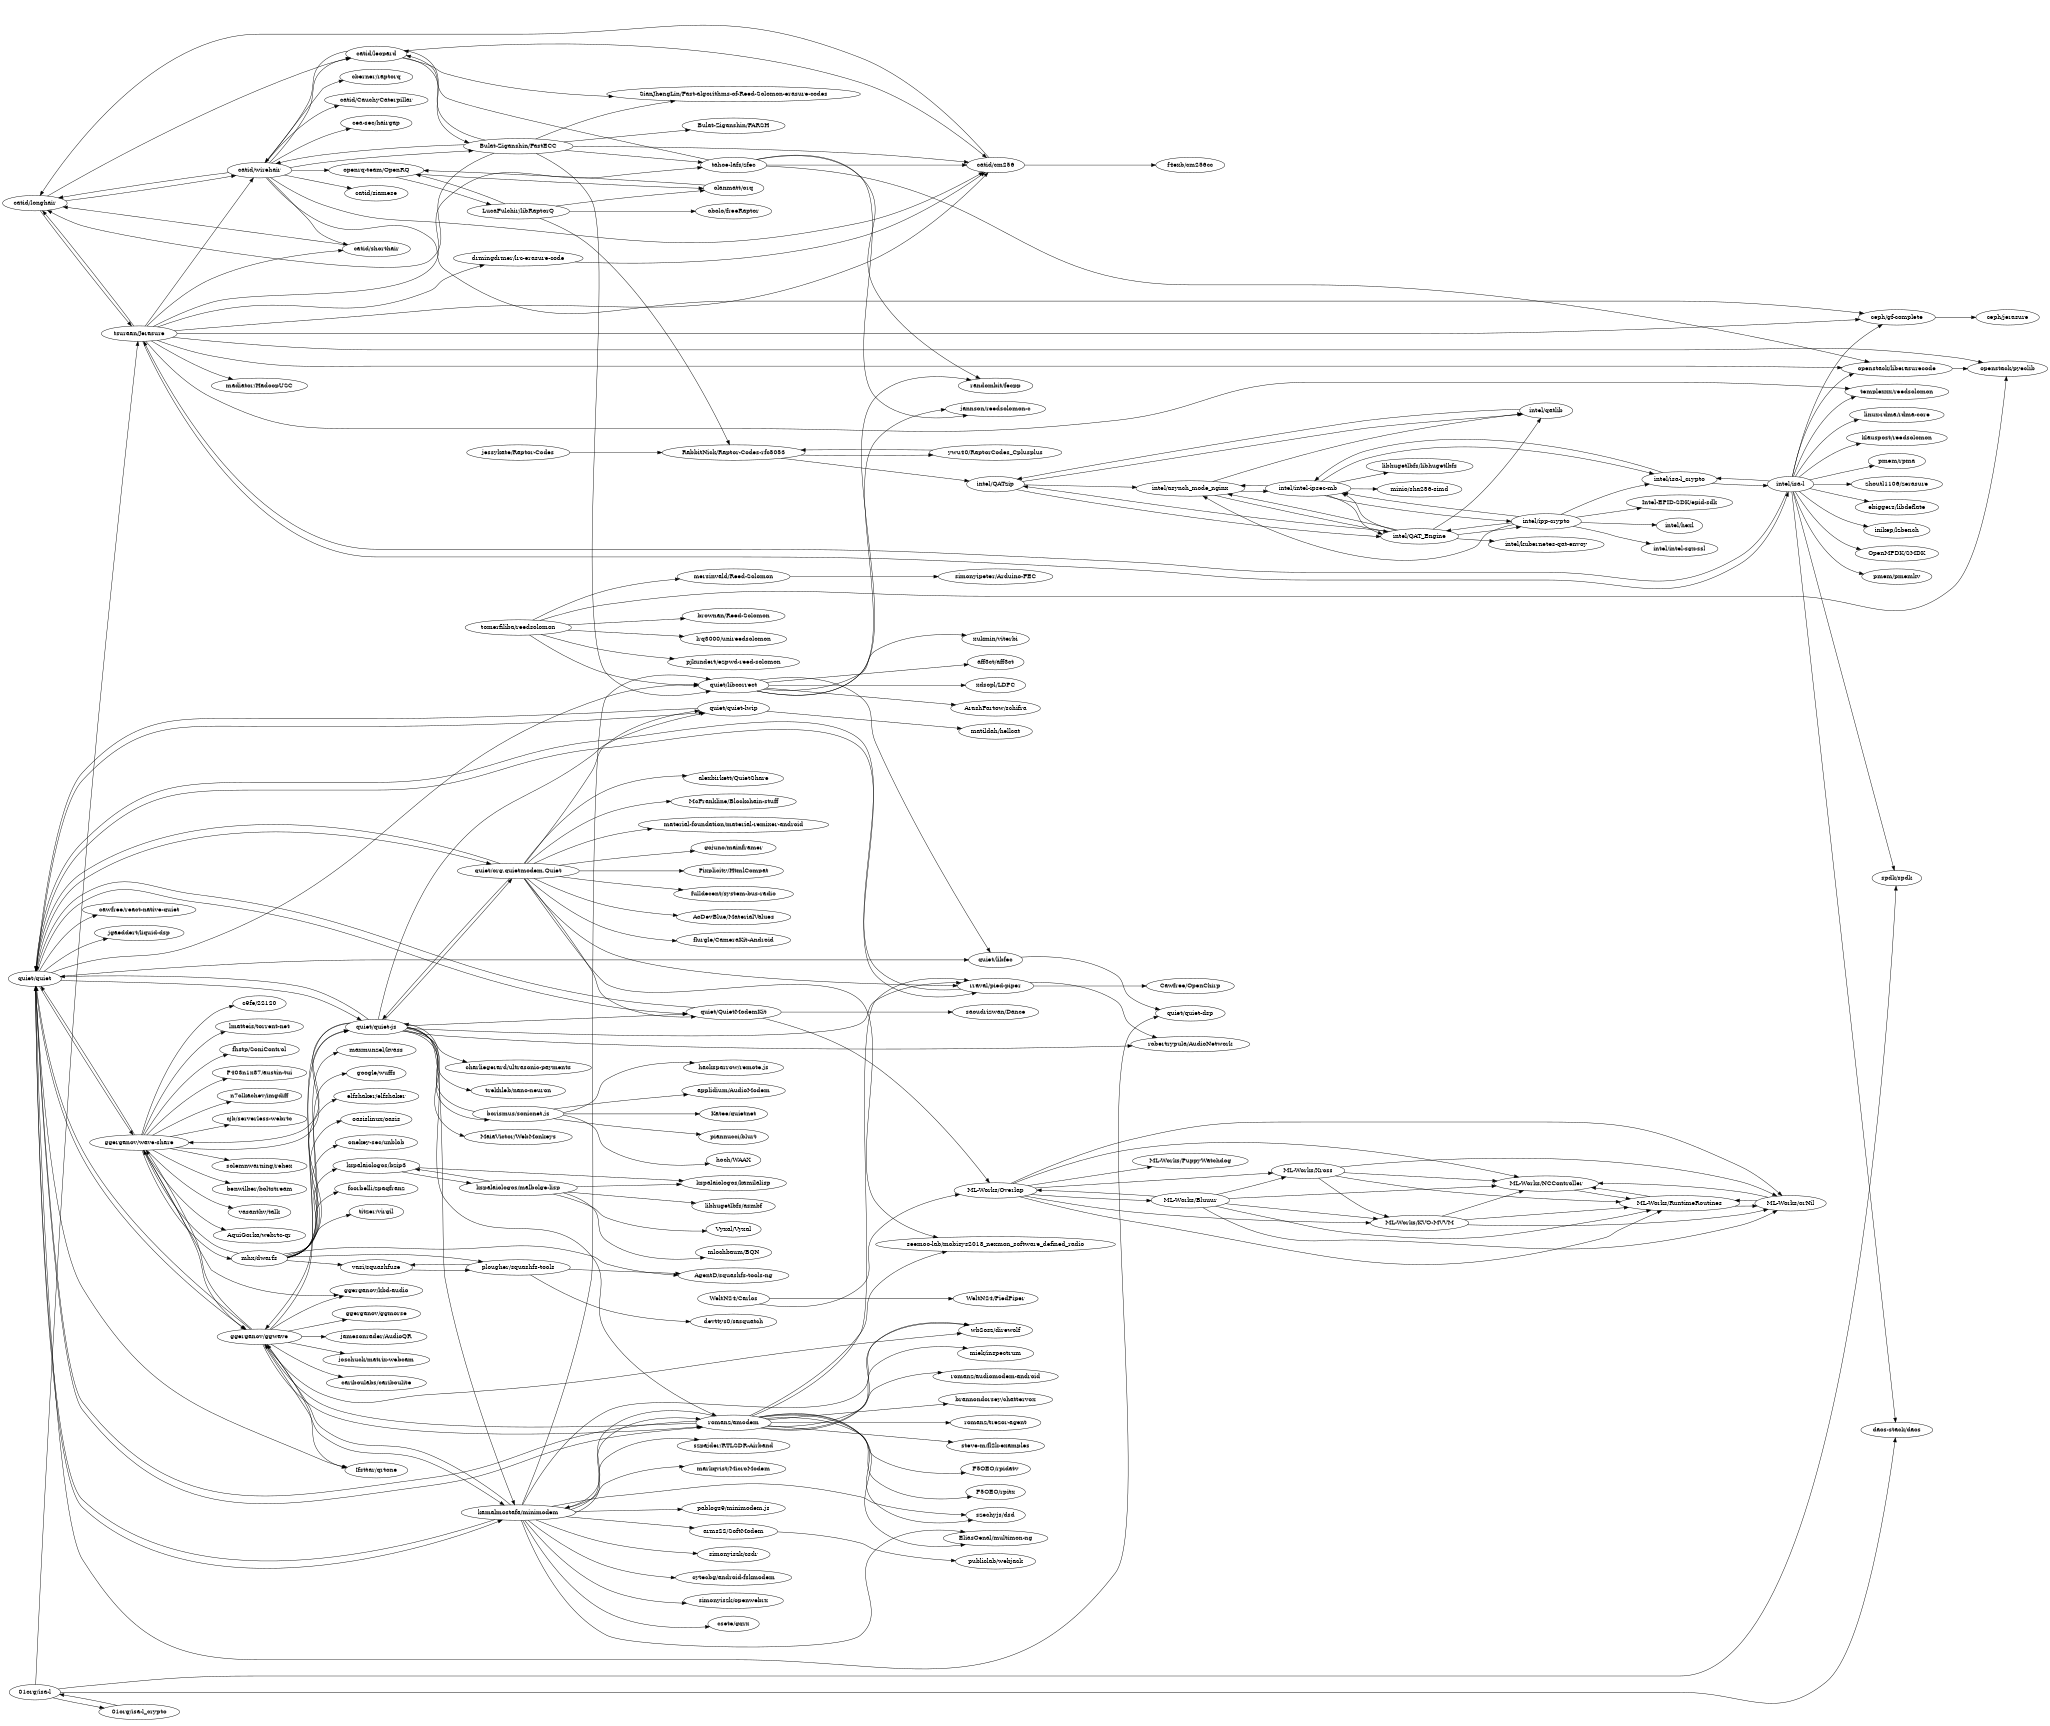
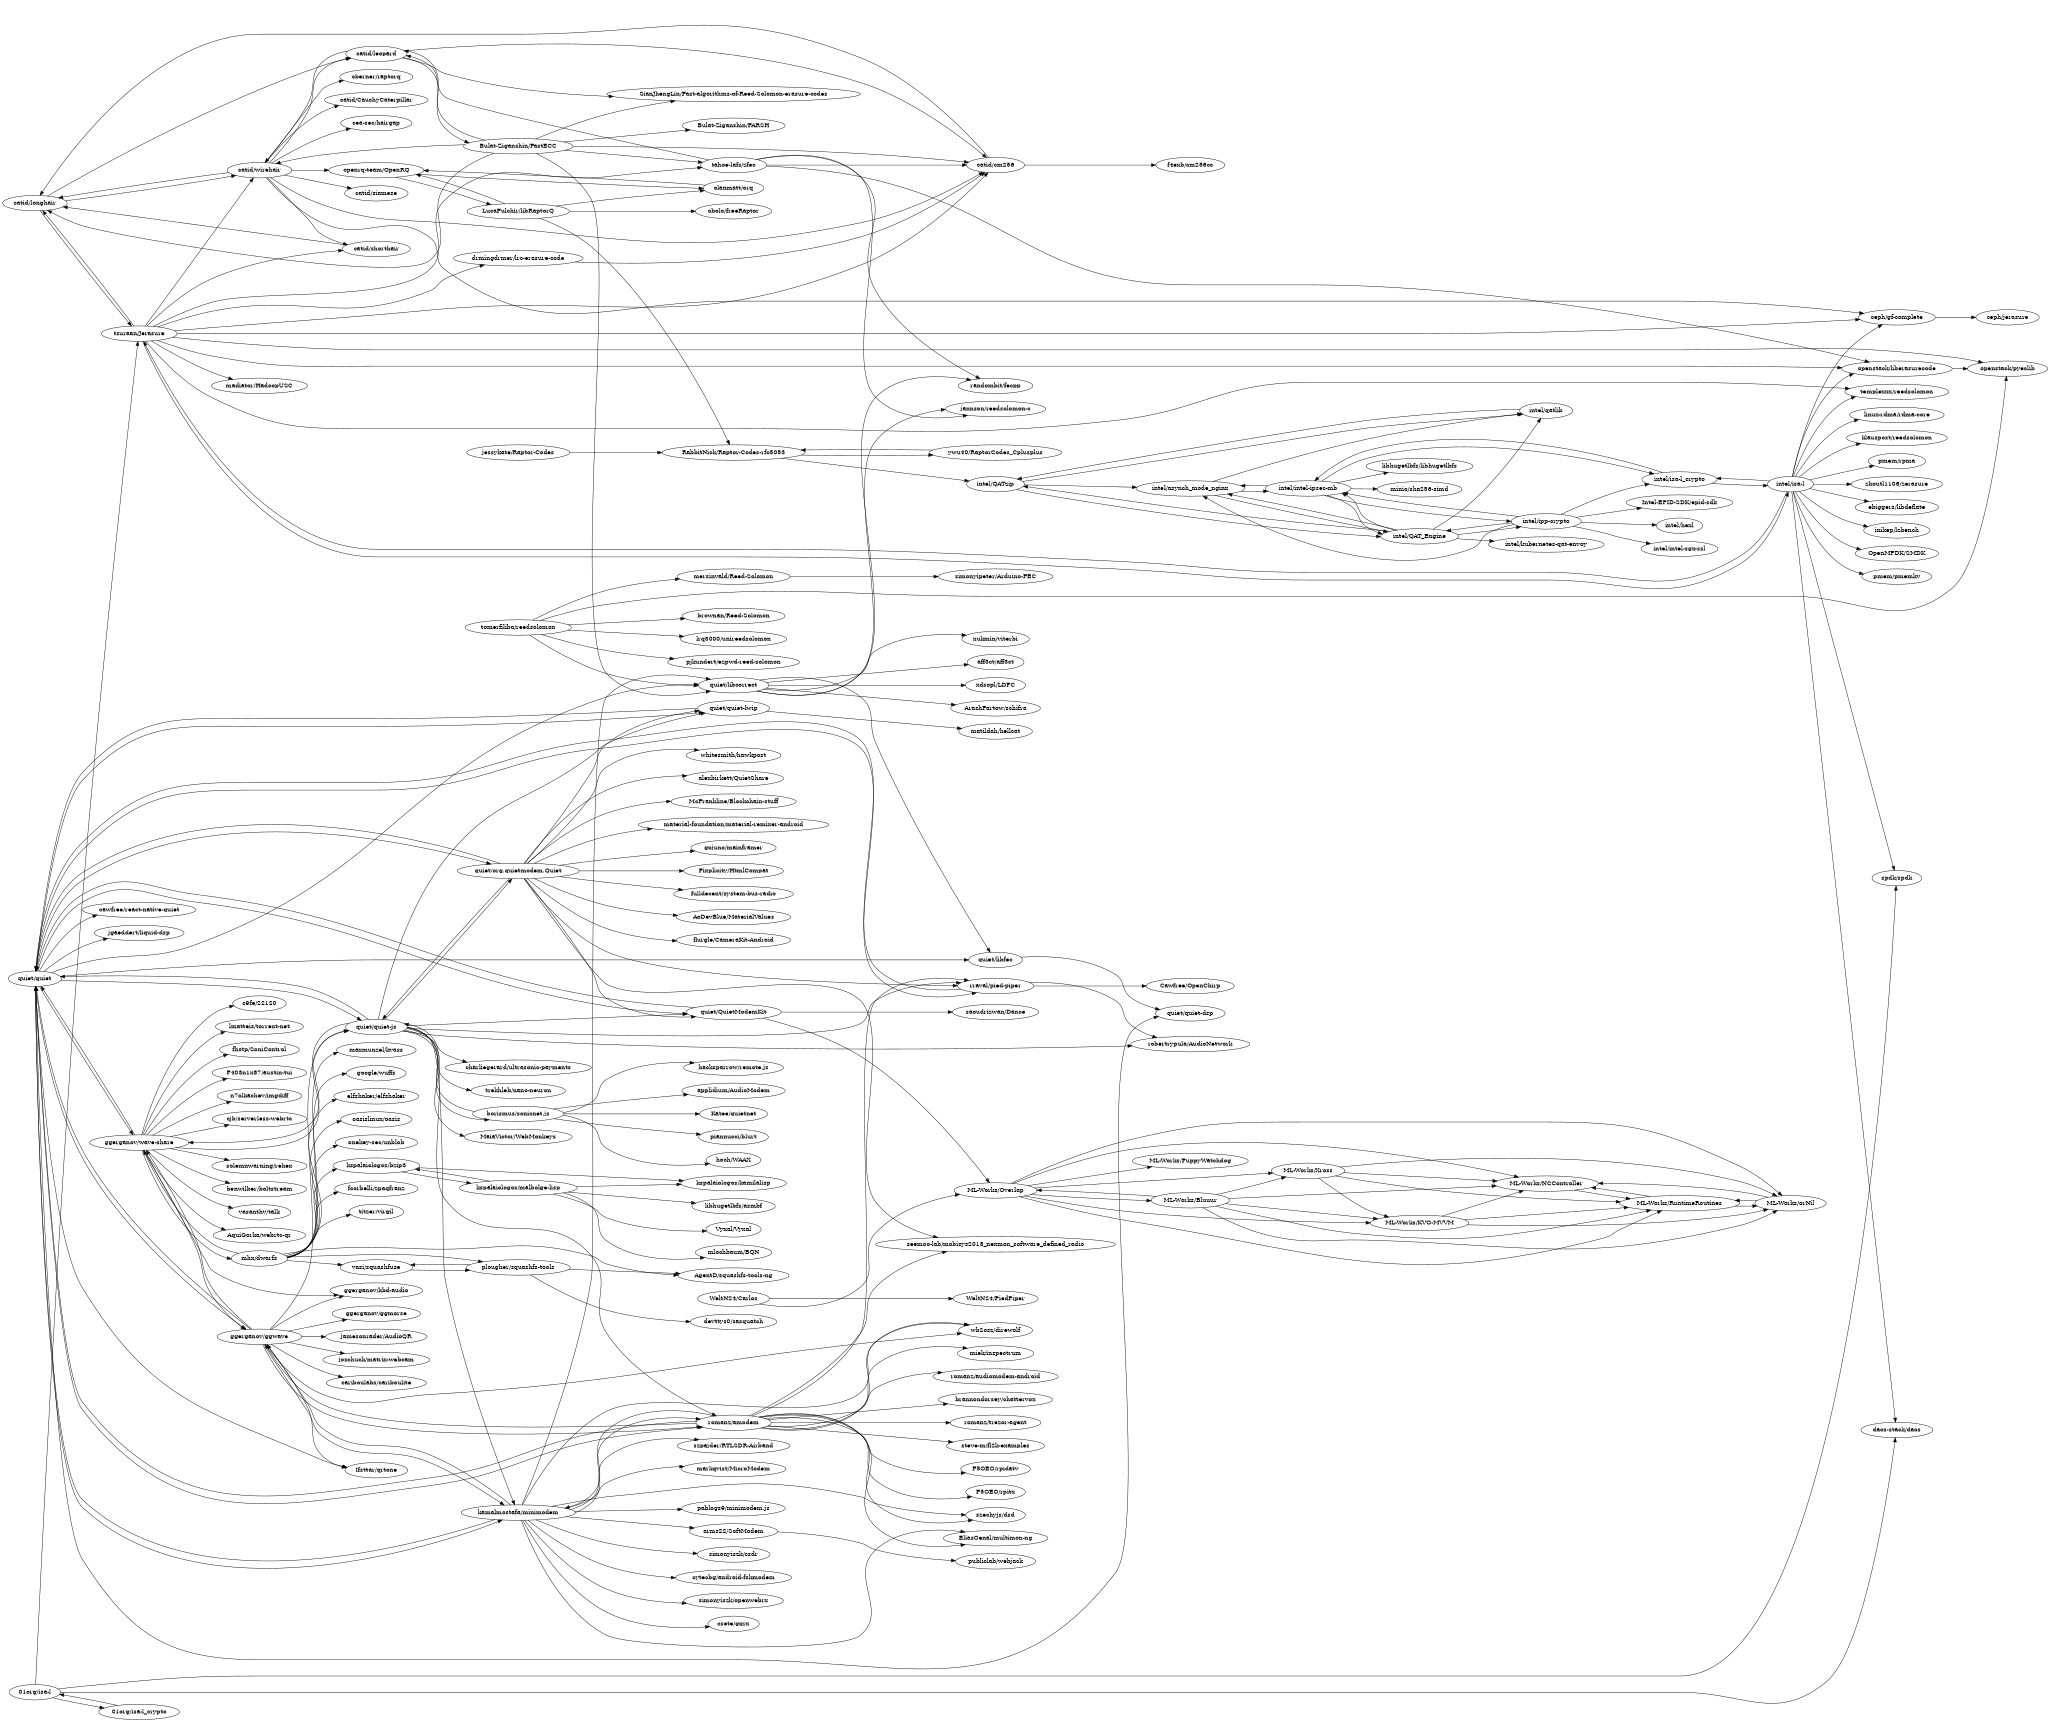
(379, 157) -> none
none -> (734, 755)
(310, 1170) -> none
